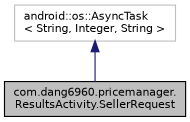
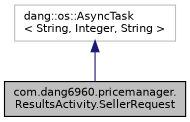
(95, 23) -> (95, 23)
